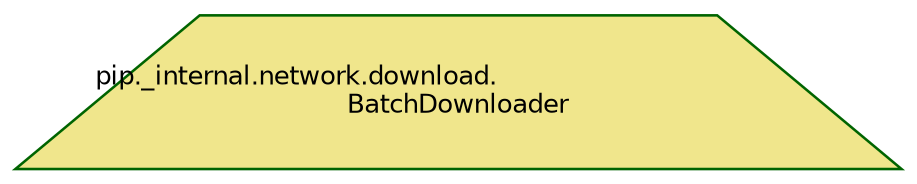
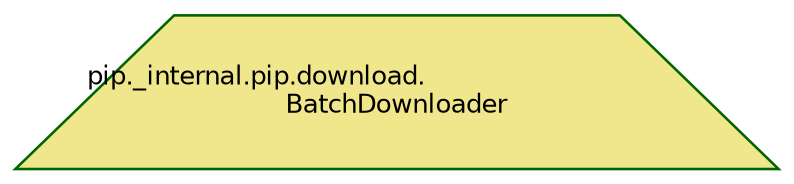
(458, 92) -> (397, 92)
